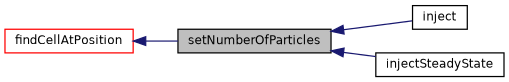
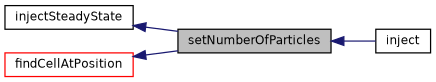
(360, 55) -> (162, 29)
